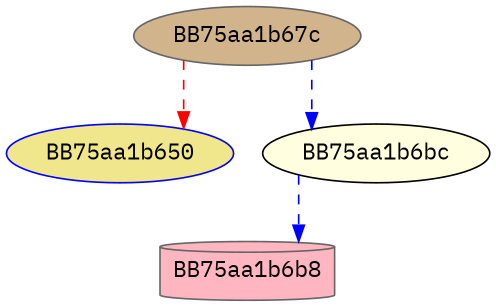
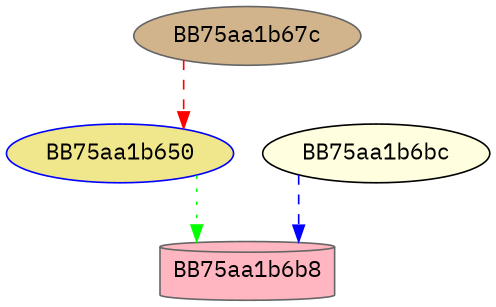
(312, 87) -> none
none -> (197, 200)
